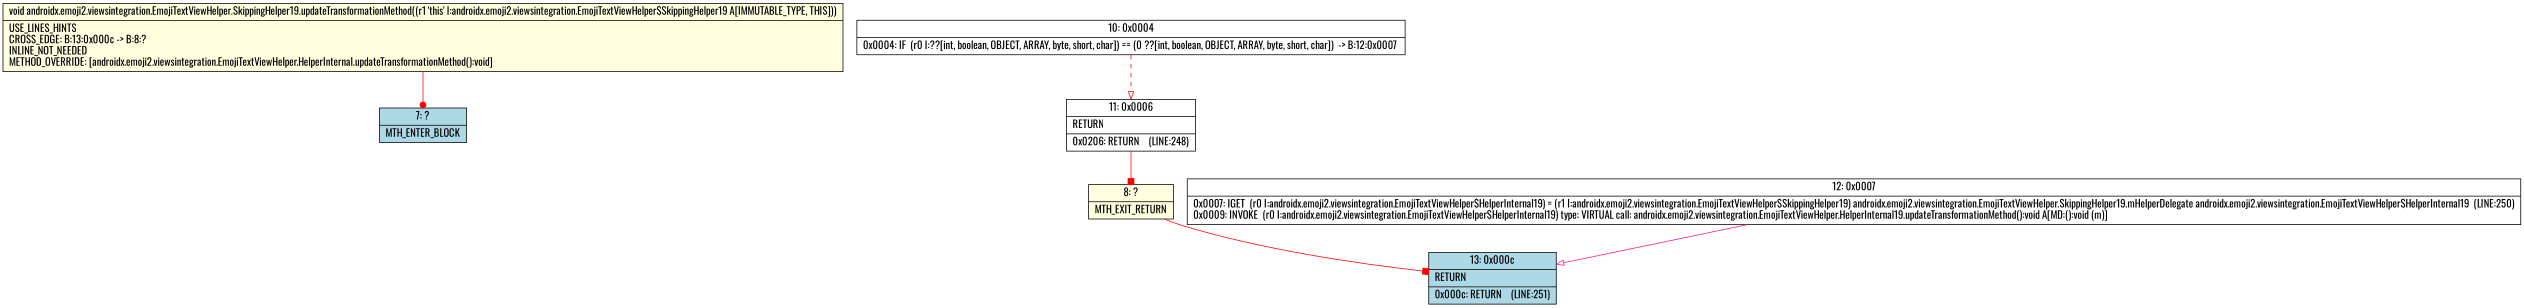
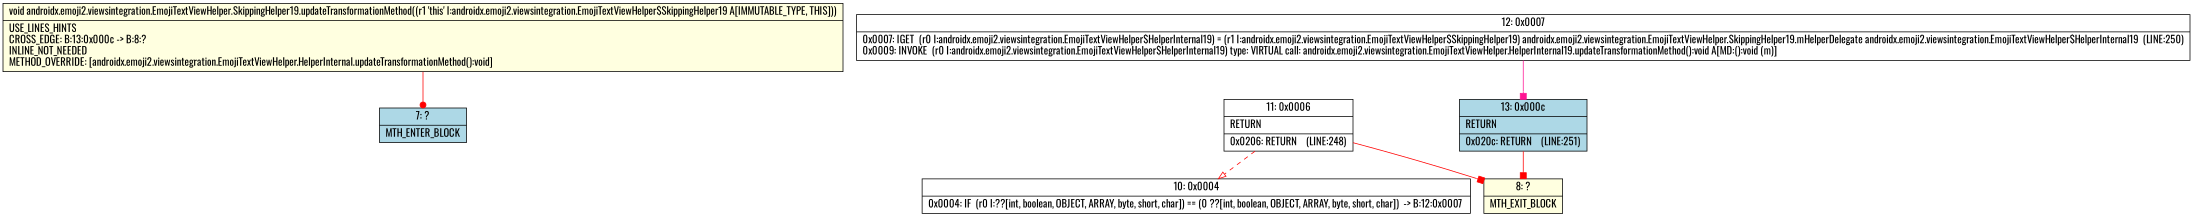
(1131, 73) -> (1240, 163)
(1131, 210) -> (1523, 204)
(1656, 244) -> (1523, 76)
(1291, 251) -> (1523, 161)
(1492, 295) -> (1523, 142)
